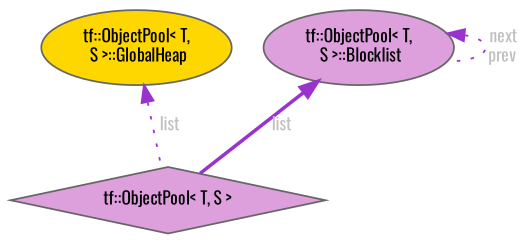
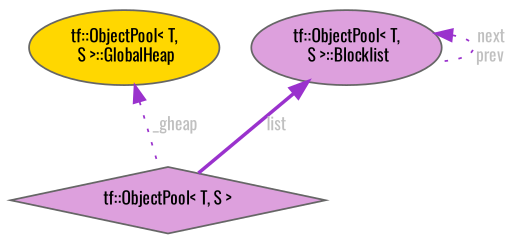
(168, 126) -> (173, 126)
